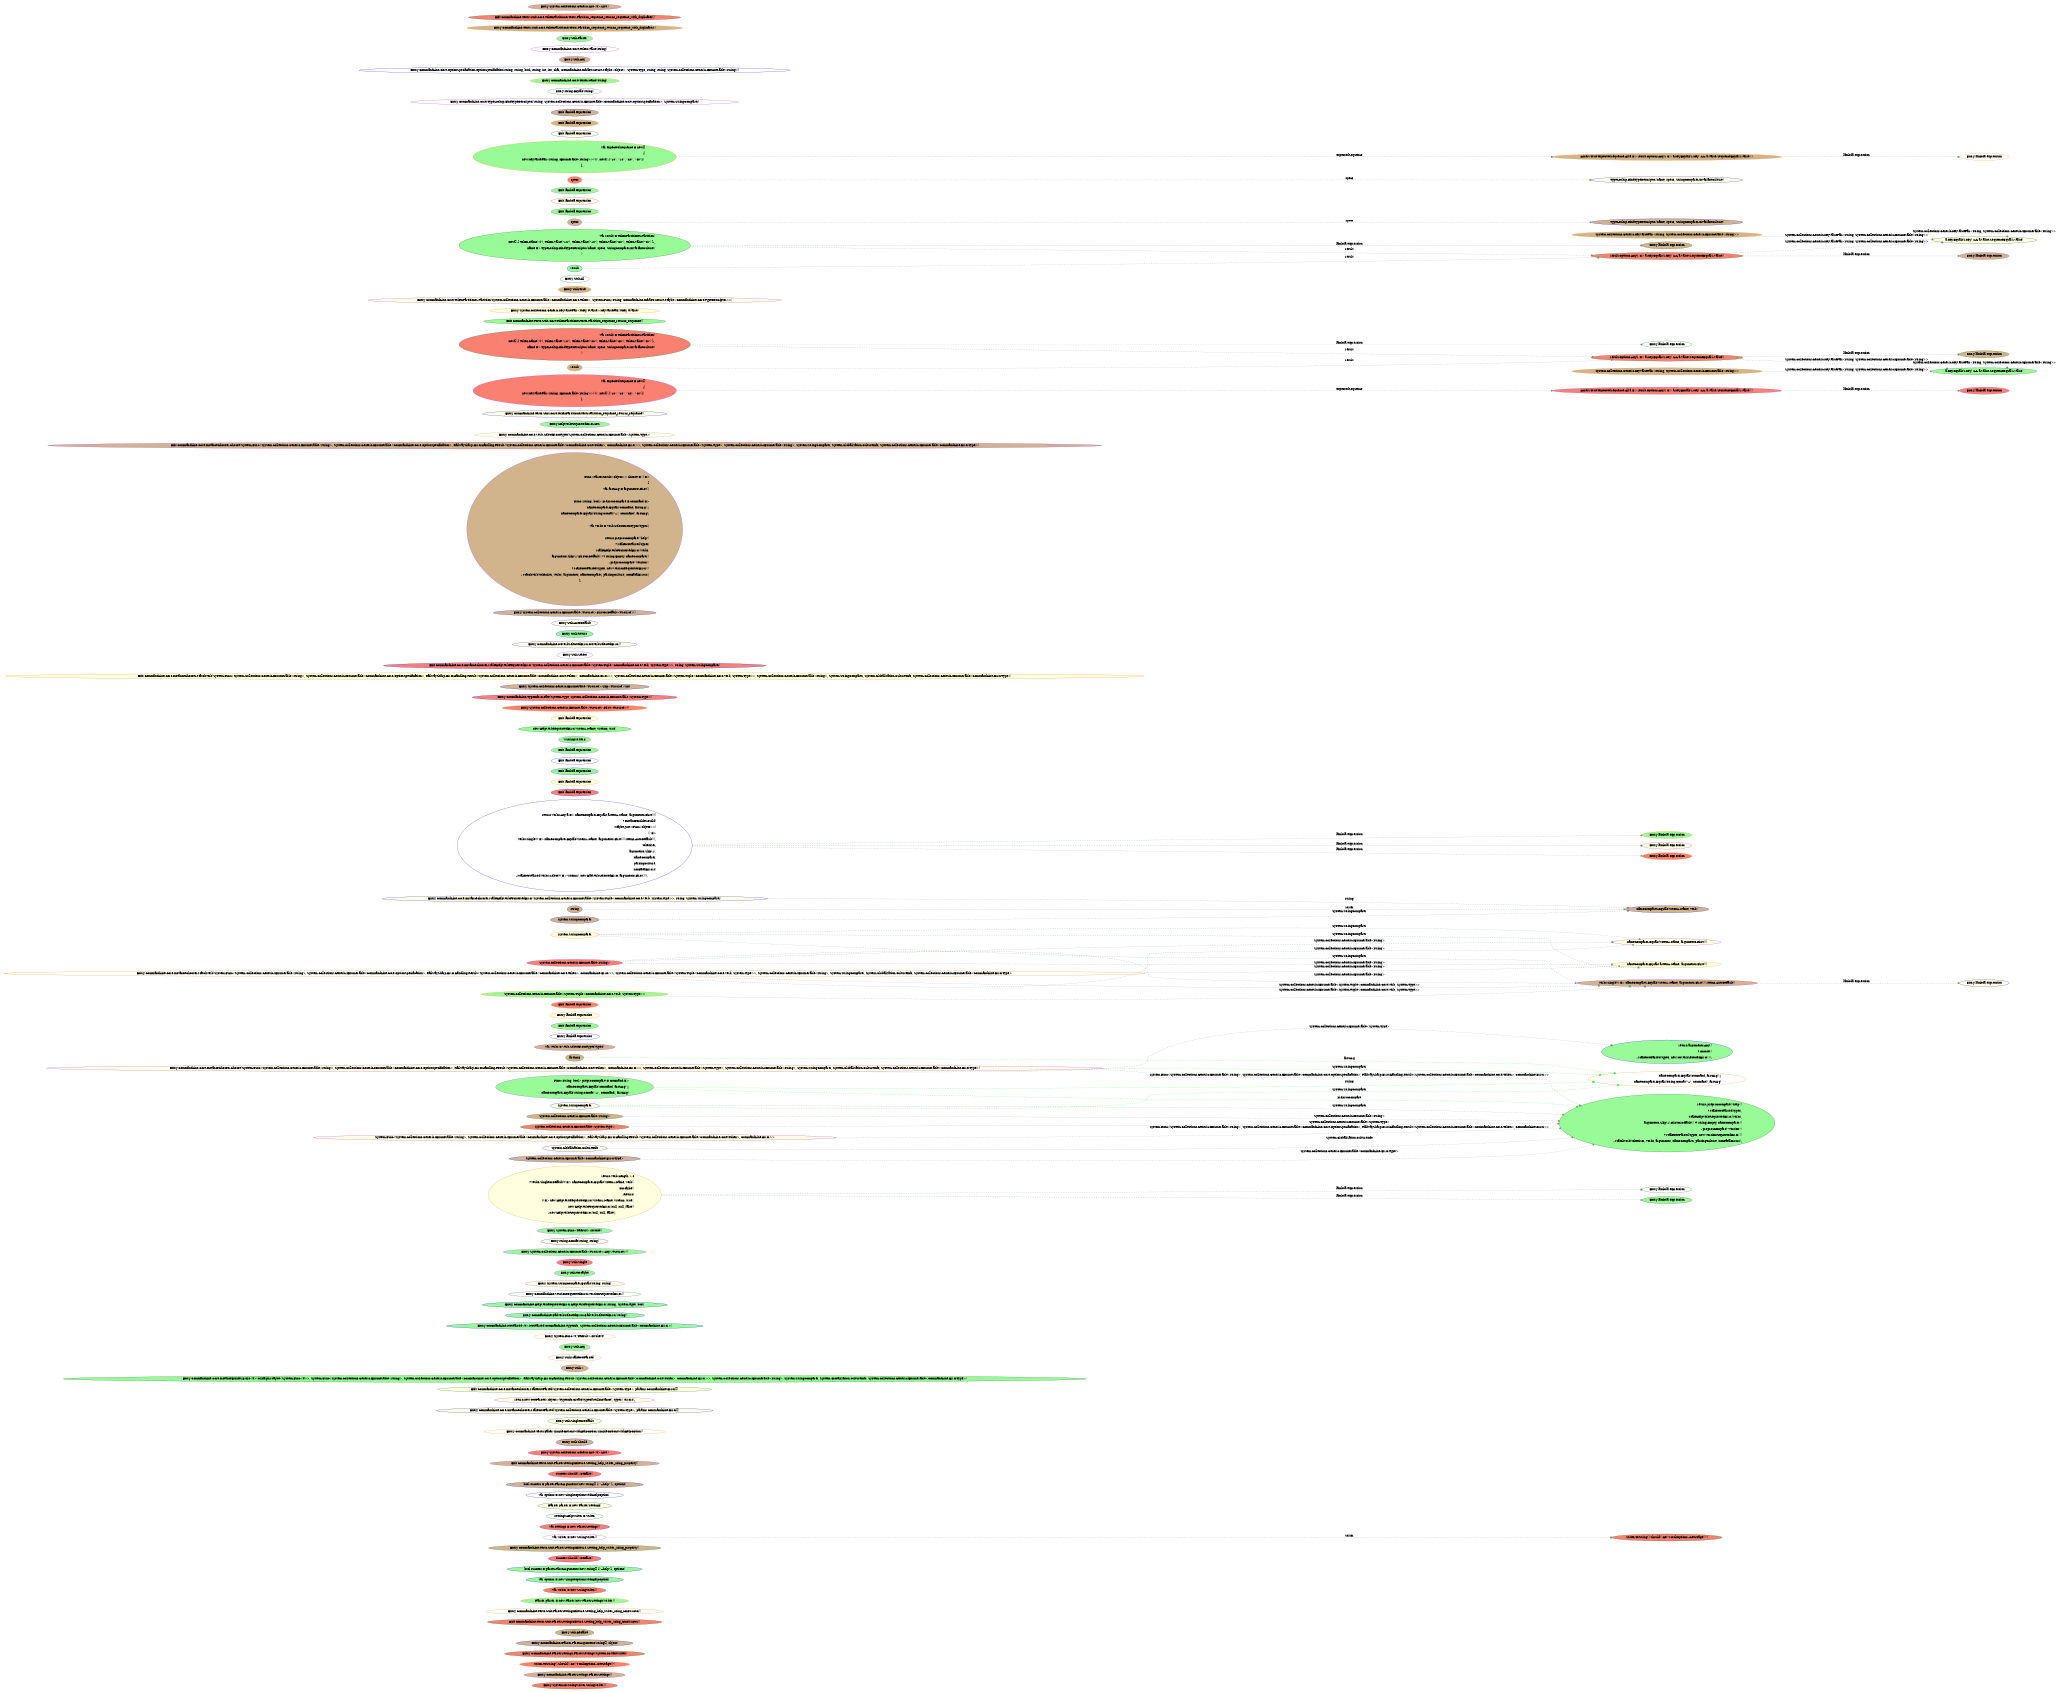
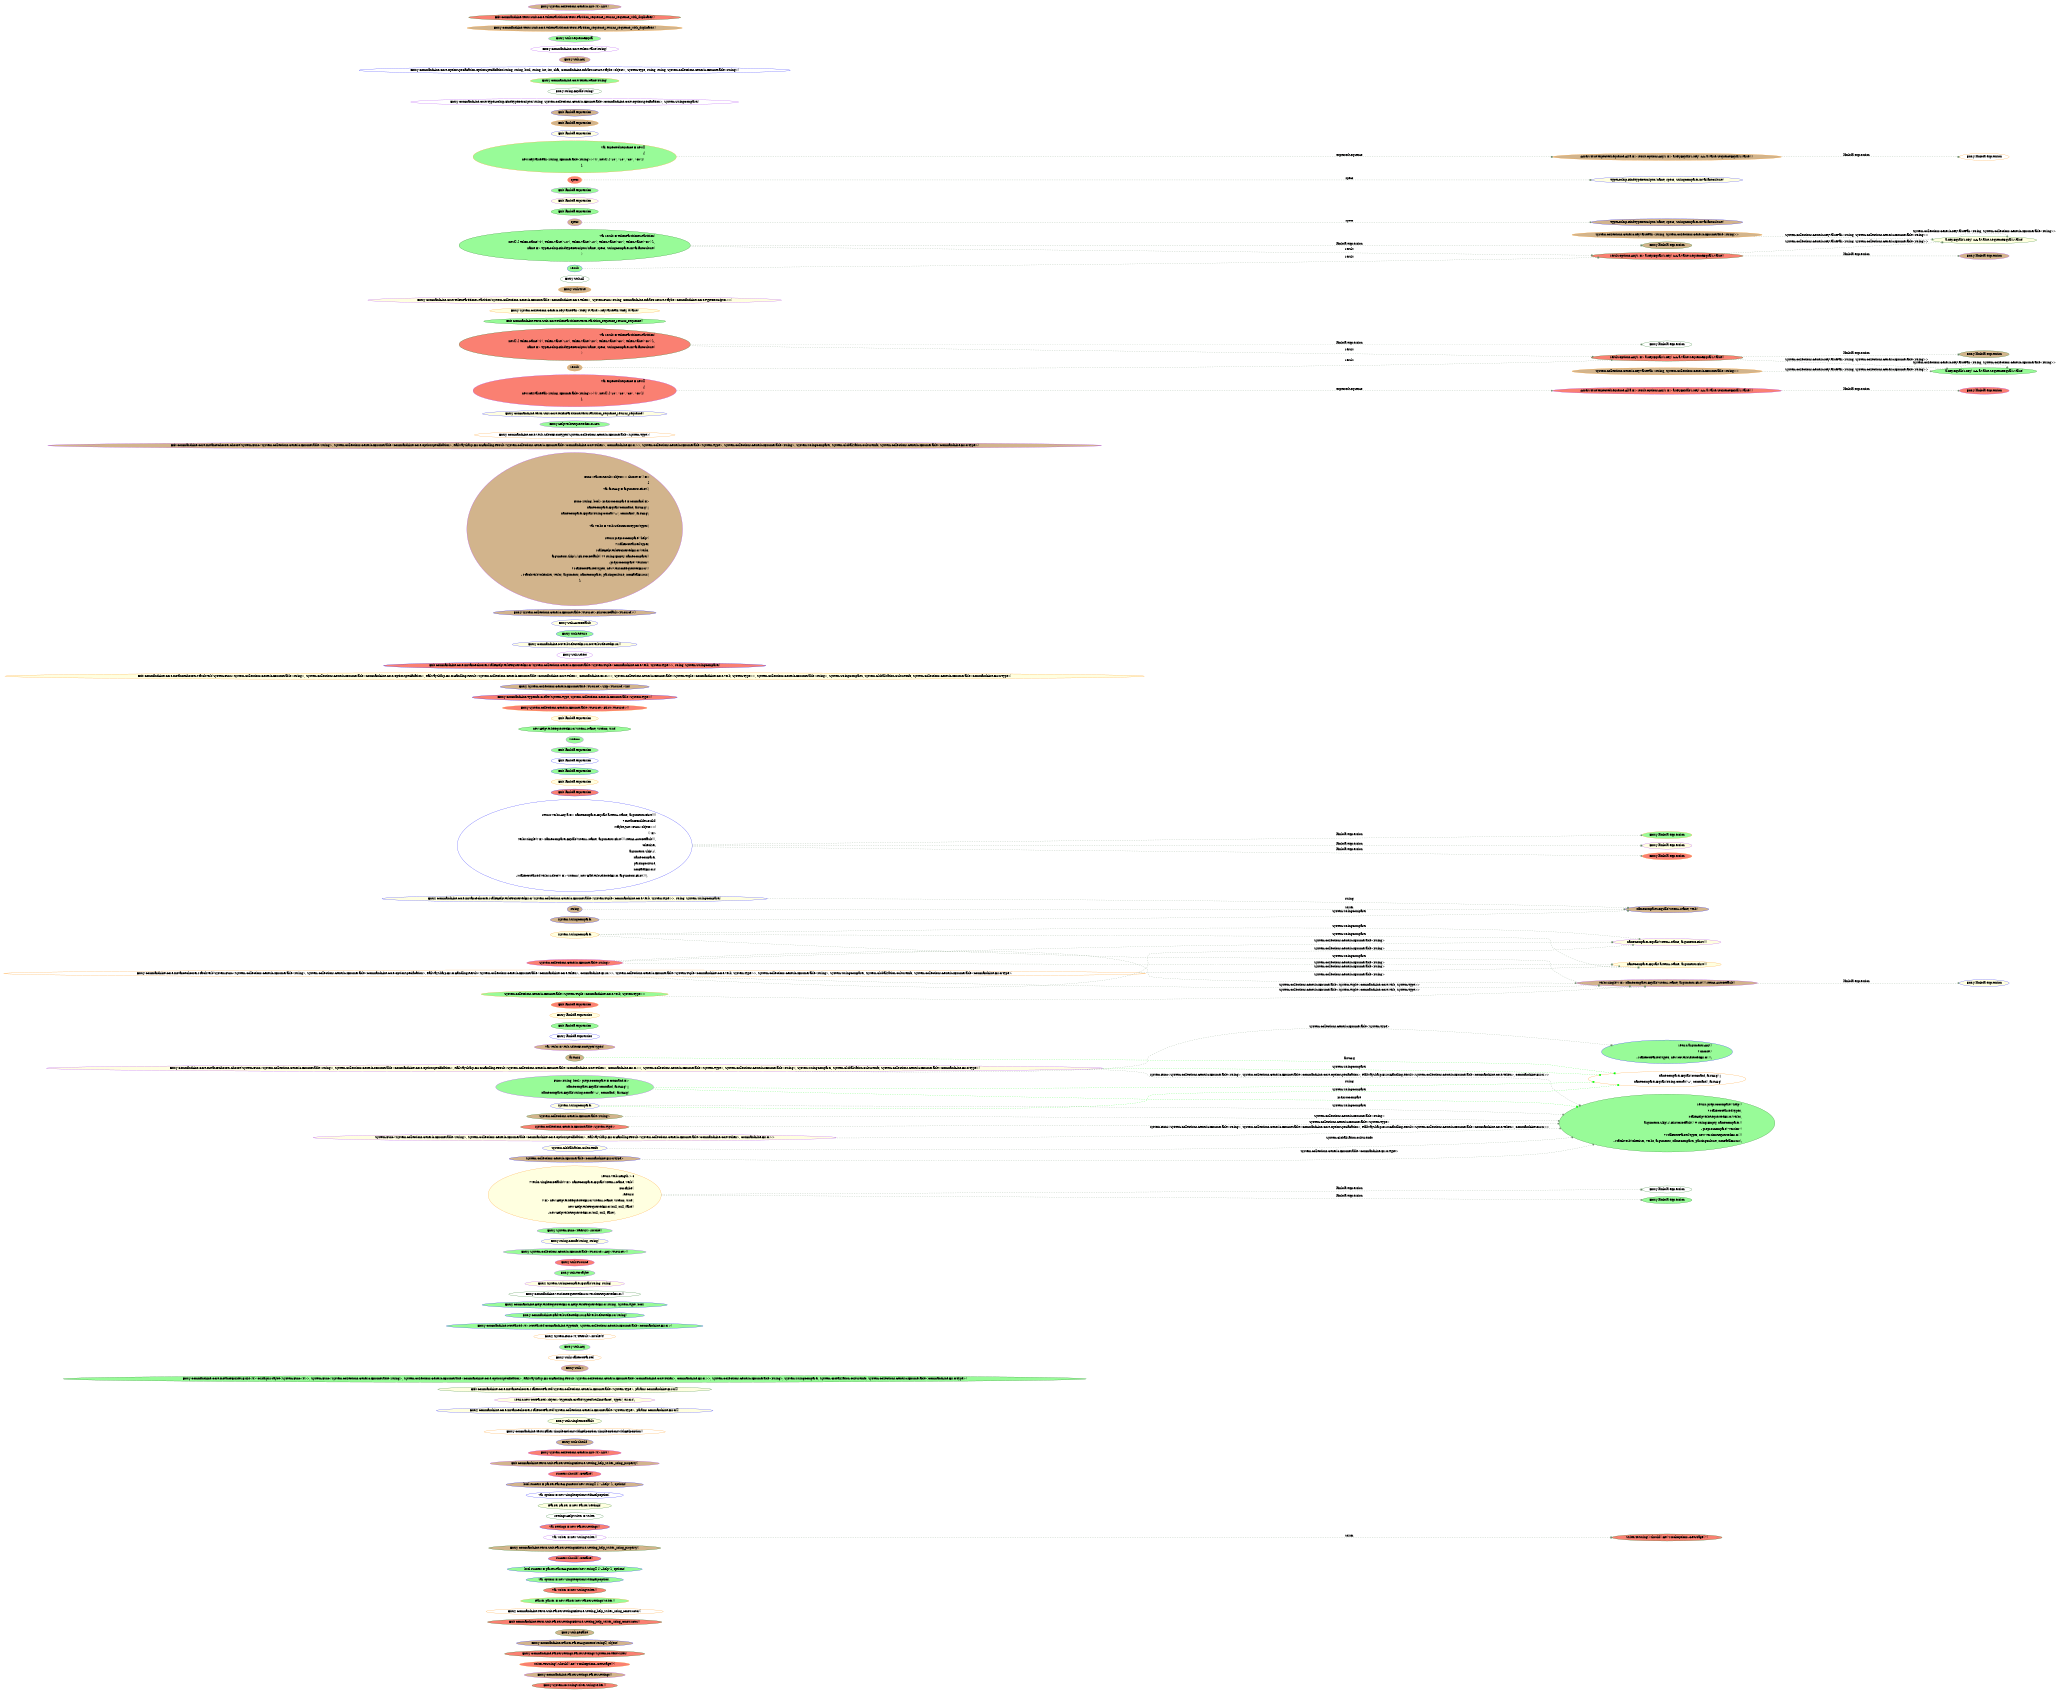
(575, 39) -> (575, 39)
(575, 740) -> (575, 740)
(575, 1263) -> (575, 1263)
